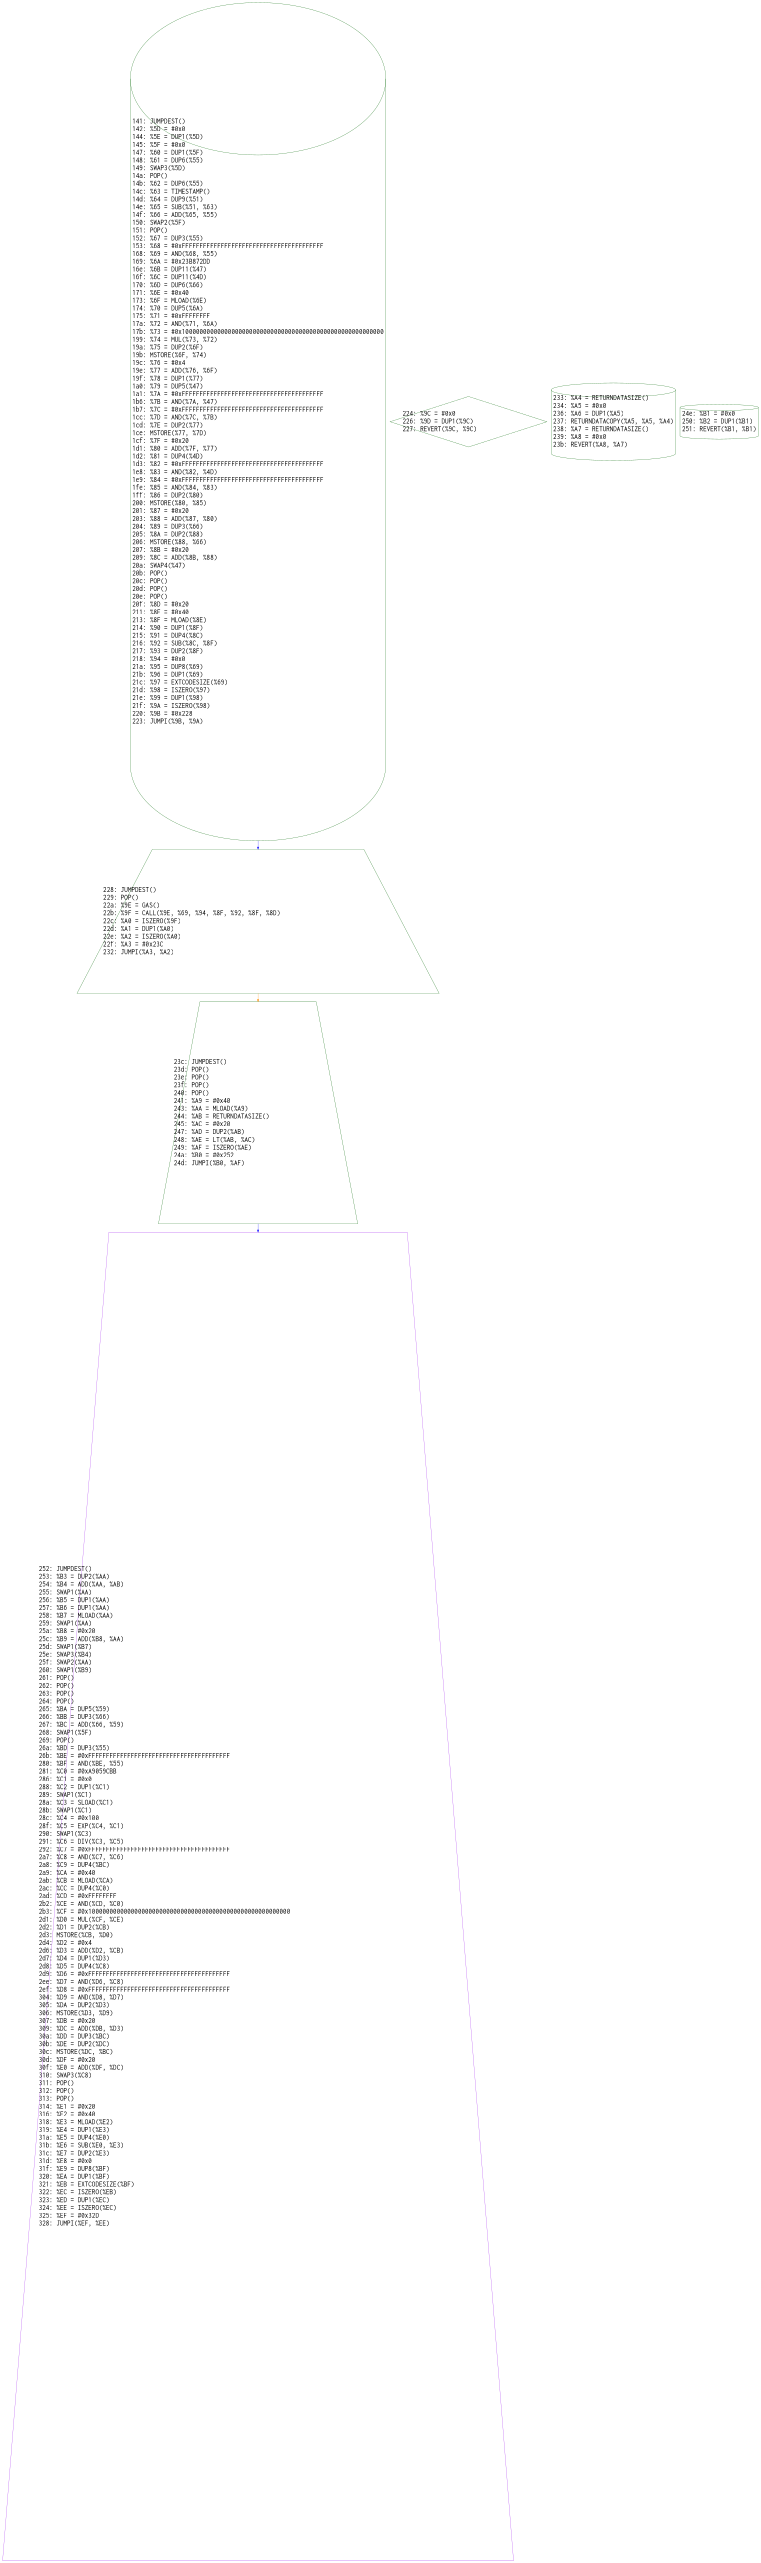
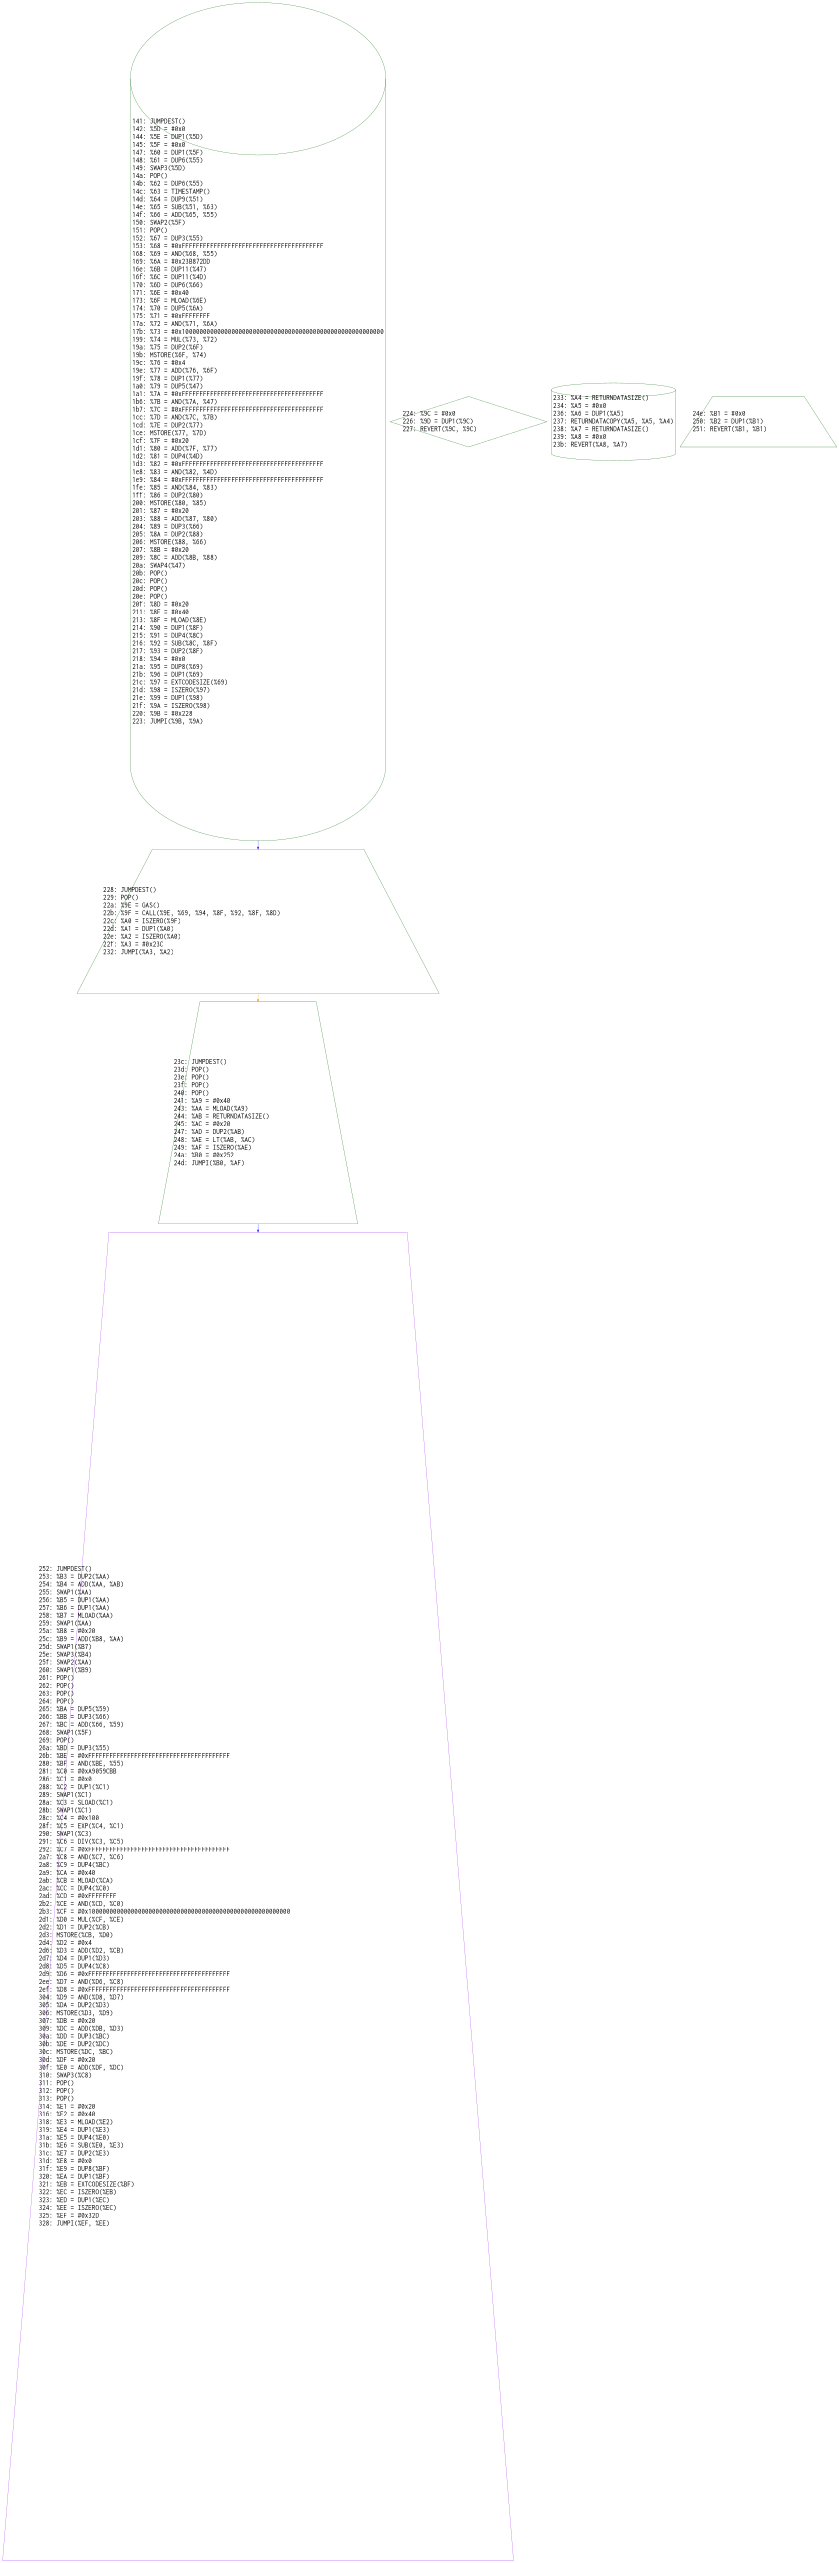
(719, 422) -> (758, 422)
